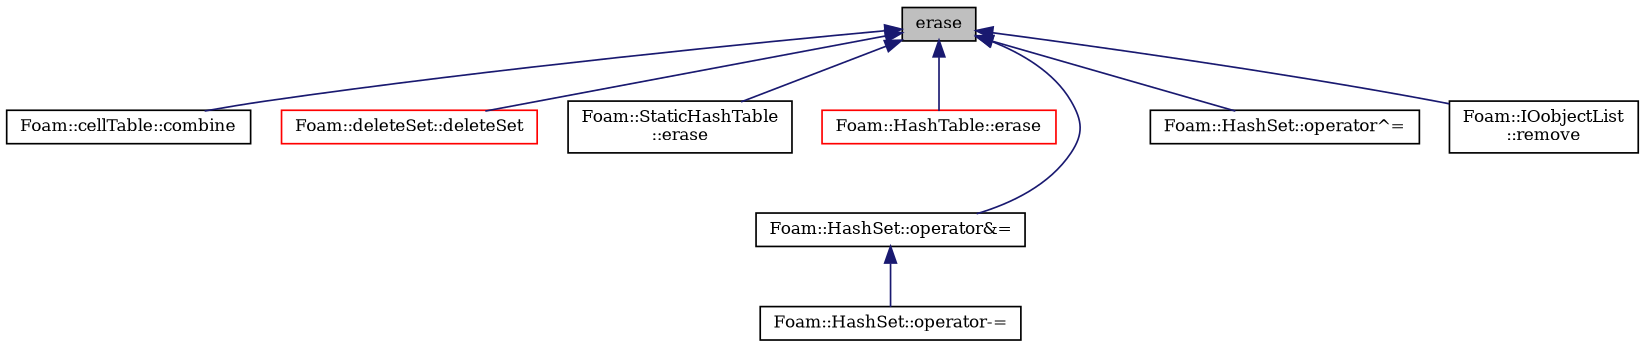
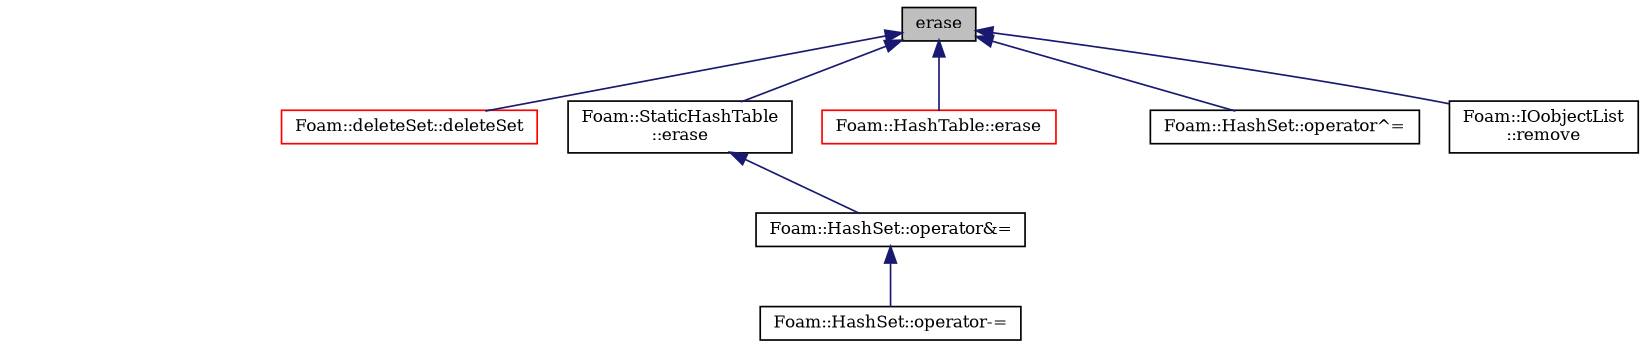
(129, 127) -> none
(1079, 134) -> (803, 187)
